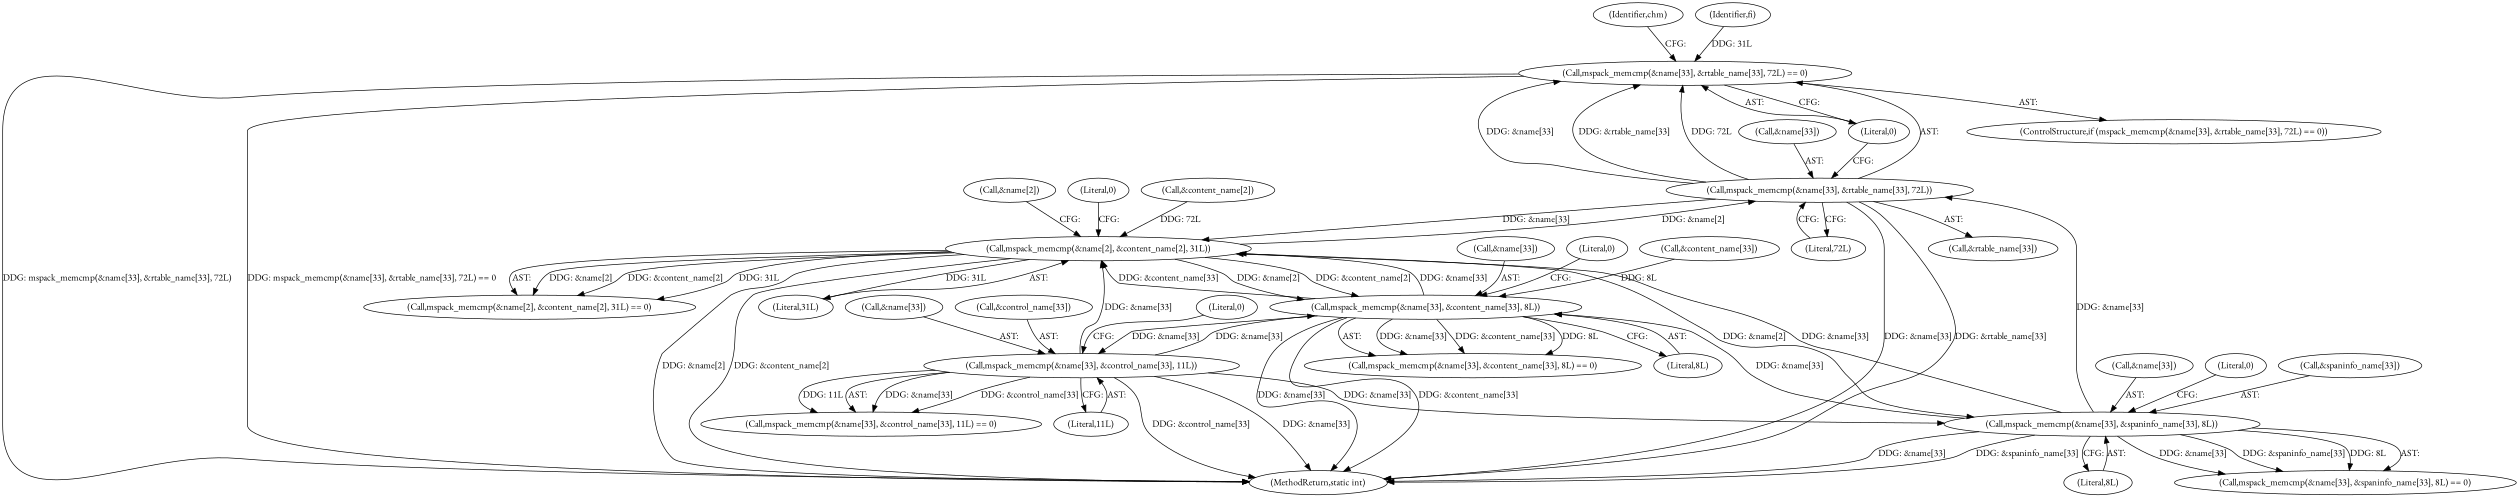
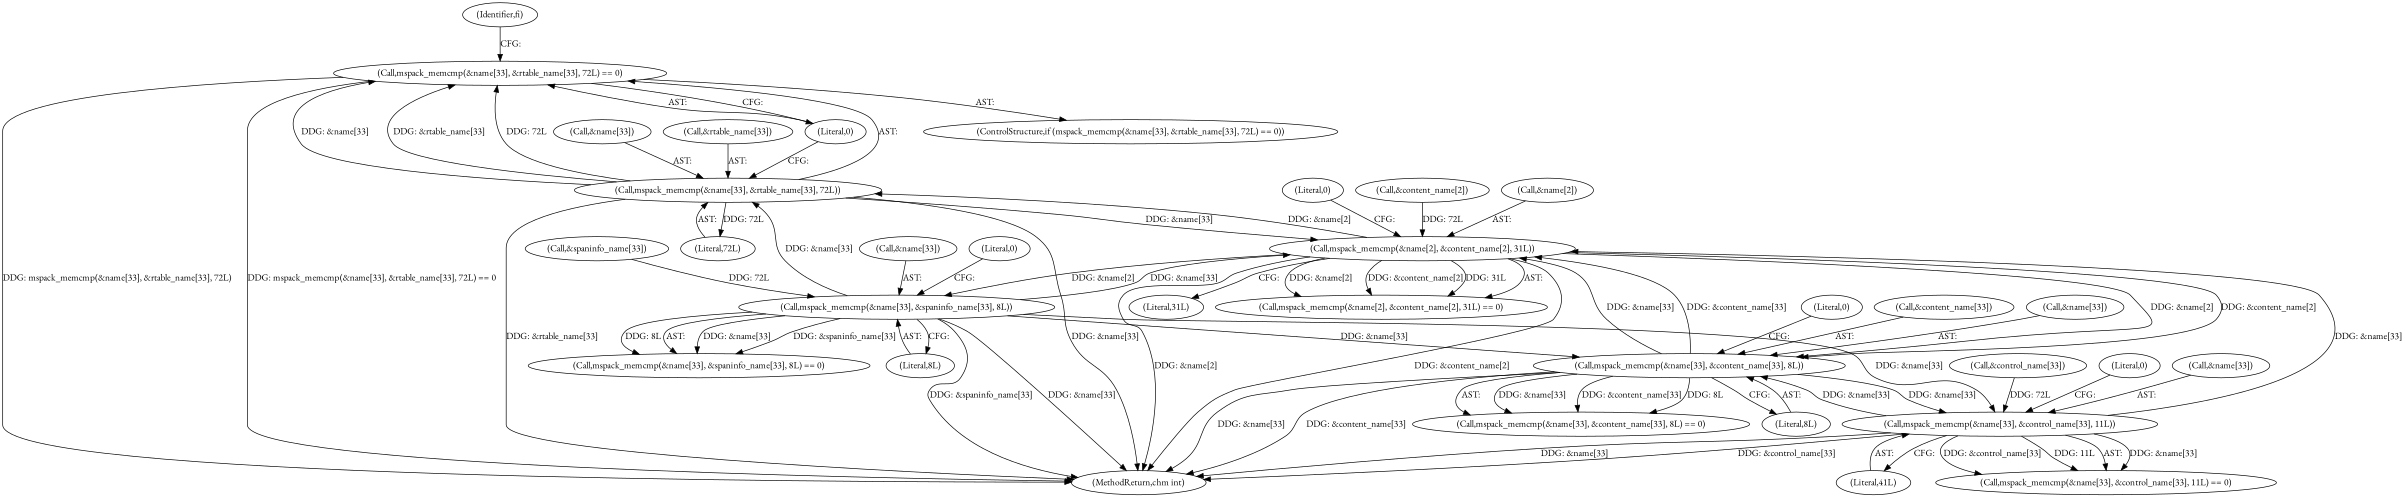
(1638, 15) -> none
(1732, 44) -> (512, 44)
(1921, 215) -> (728, 158)
(1071, 219) -> (1503, 219)
(1810, 219) -> (709, 219)
(1837, 219) -> (744, 219)
(966, 278) -> (1270, 278)
(1639, 278) -> (1846, 336)
(943, 289) -> none
(1050, 336) -> (2030, 395)
(2251, 395) -> (749, 278)
(1570, 417) -> (1519, 326)
(1091, 424) -> (1873, 483)
(1318, 483) -> (1139, 483)
